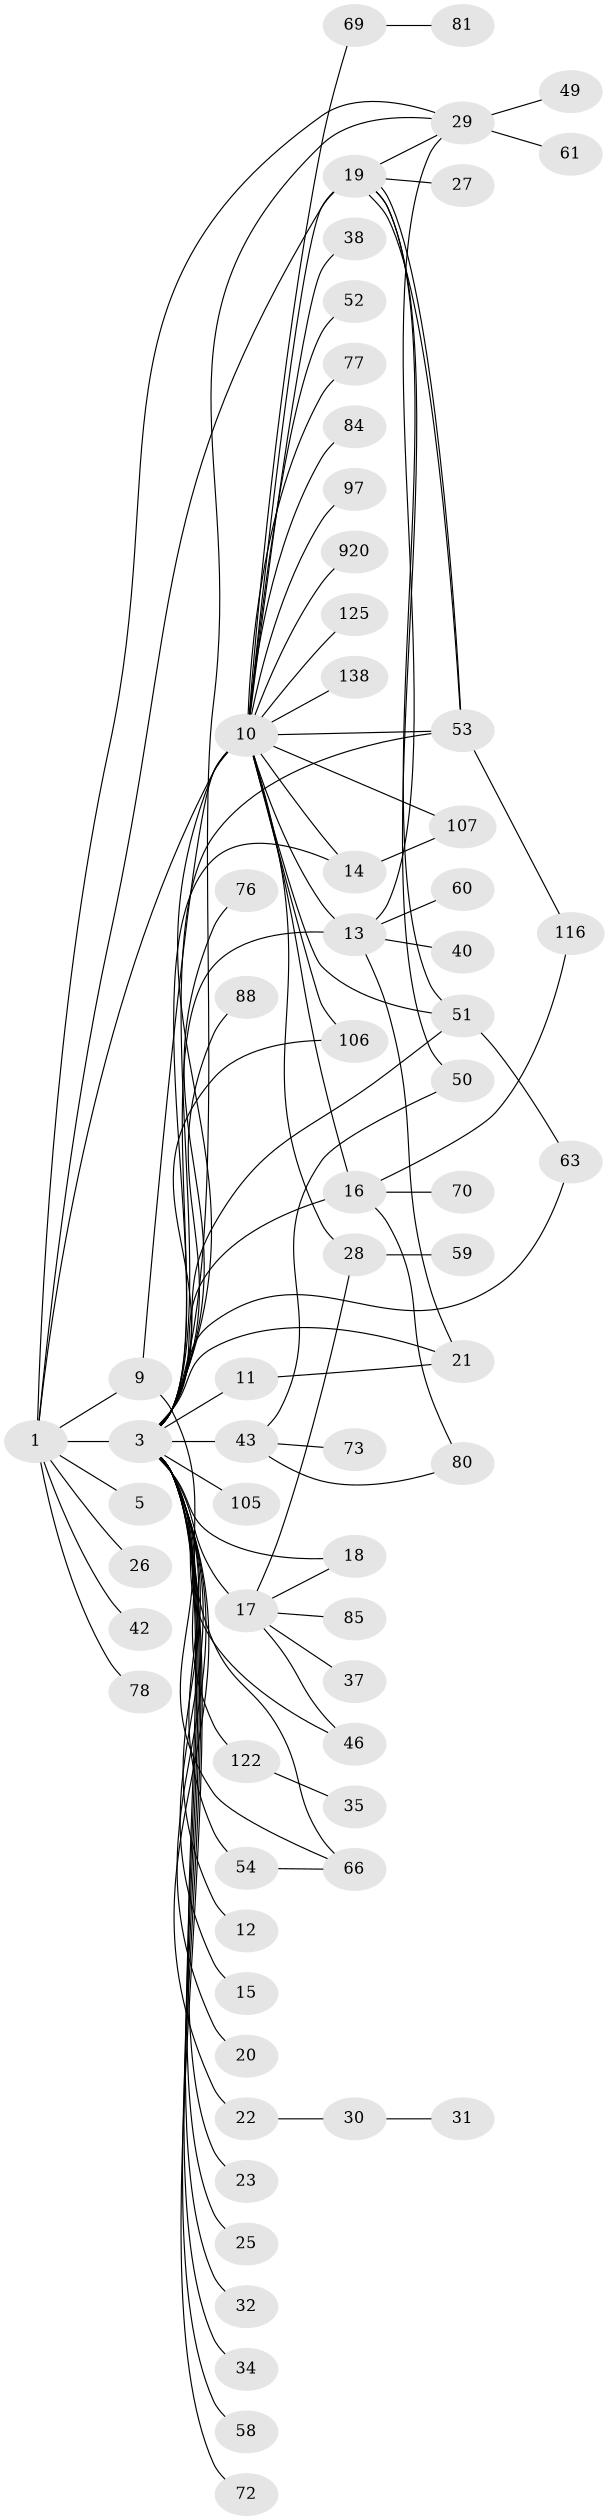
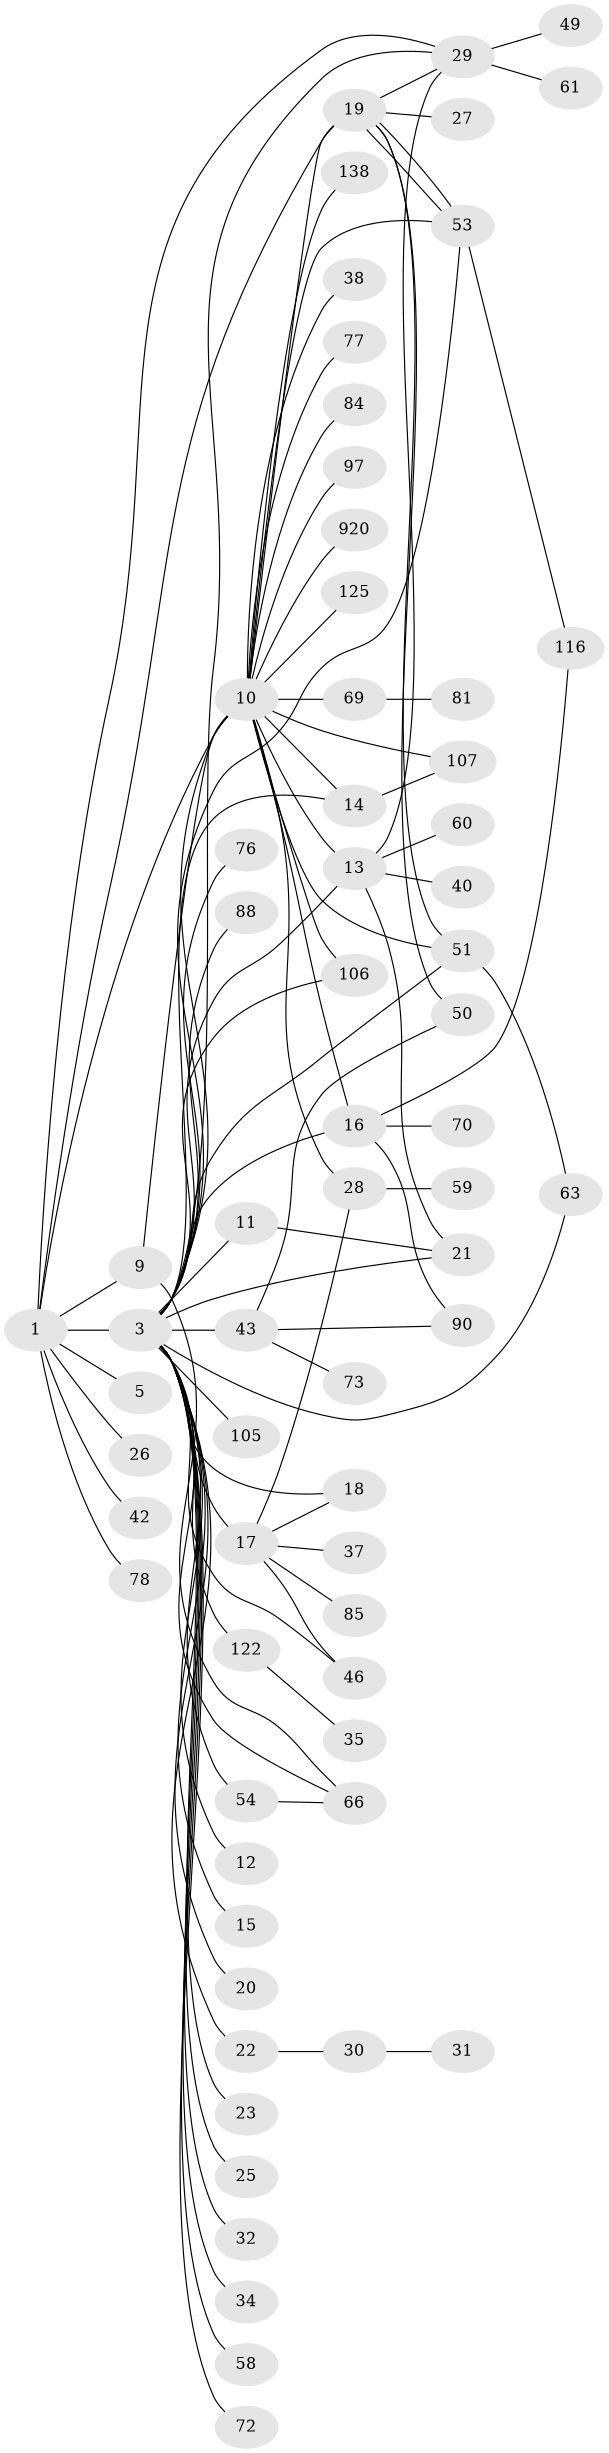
(355, 302) -> none
(463, 1464) -> (463, 1326)
